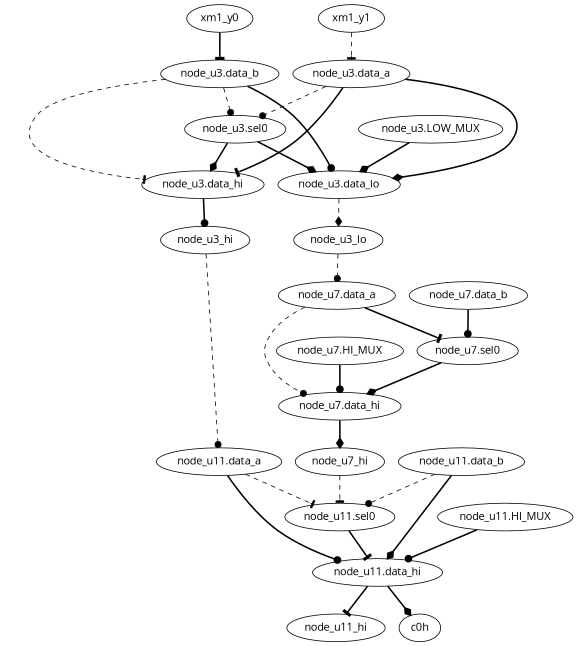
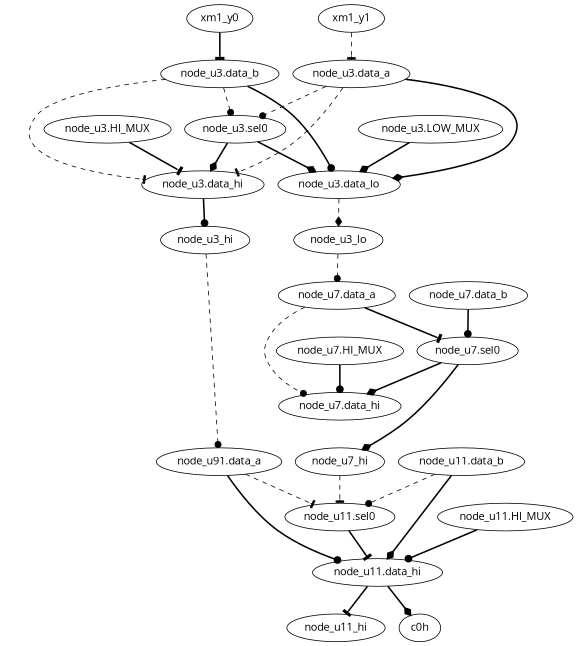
none -> (107, 129)
(298, 139) -> (298, 139)
(340, 429) -> (419, 410)
(219, 462) -> (219, 462)
